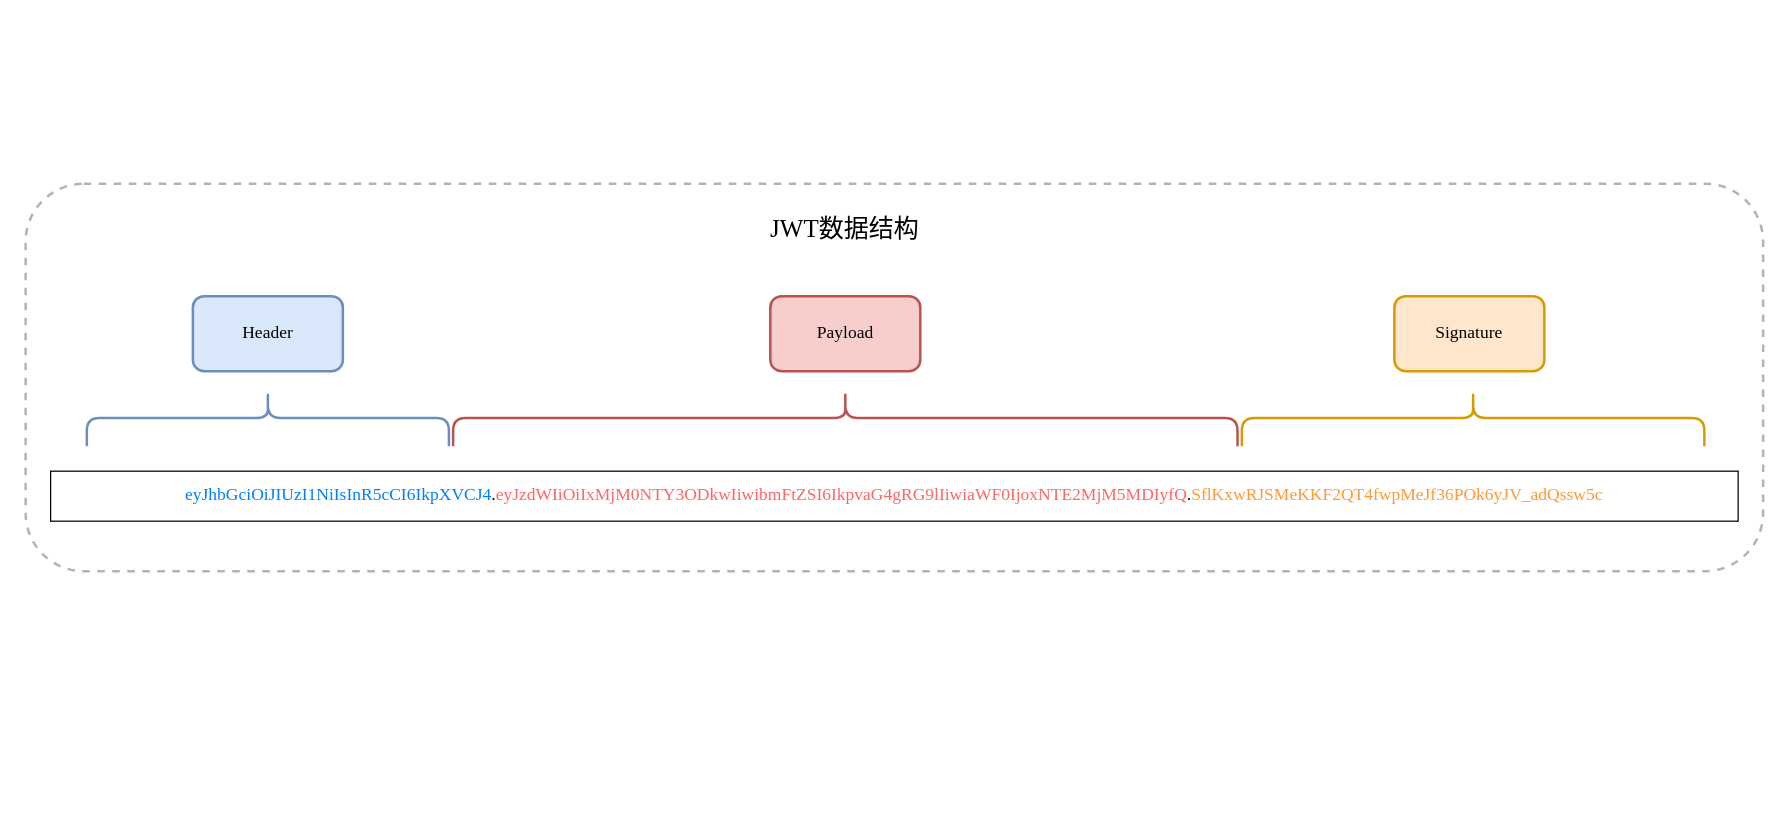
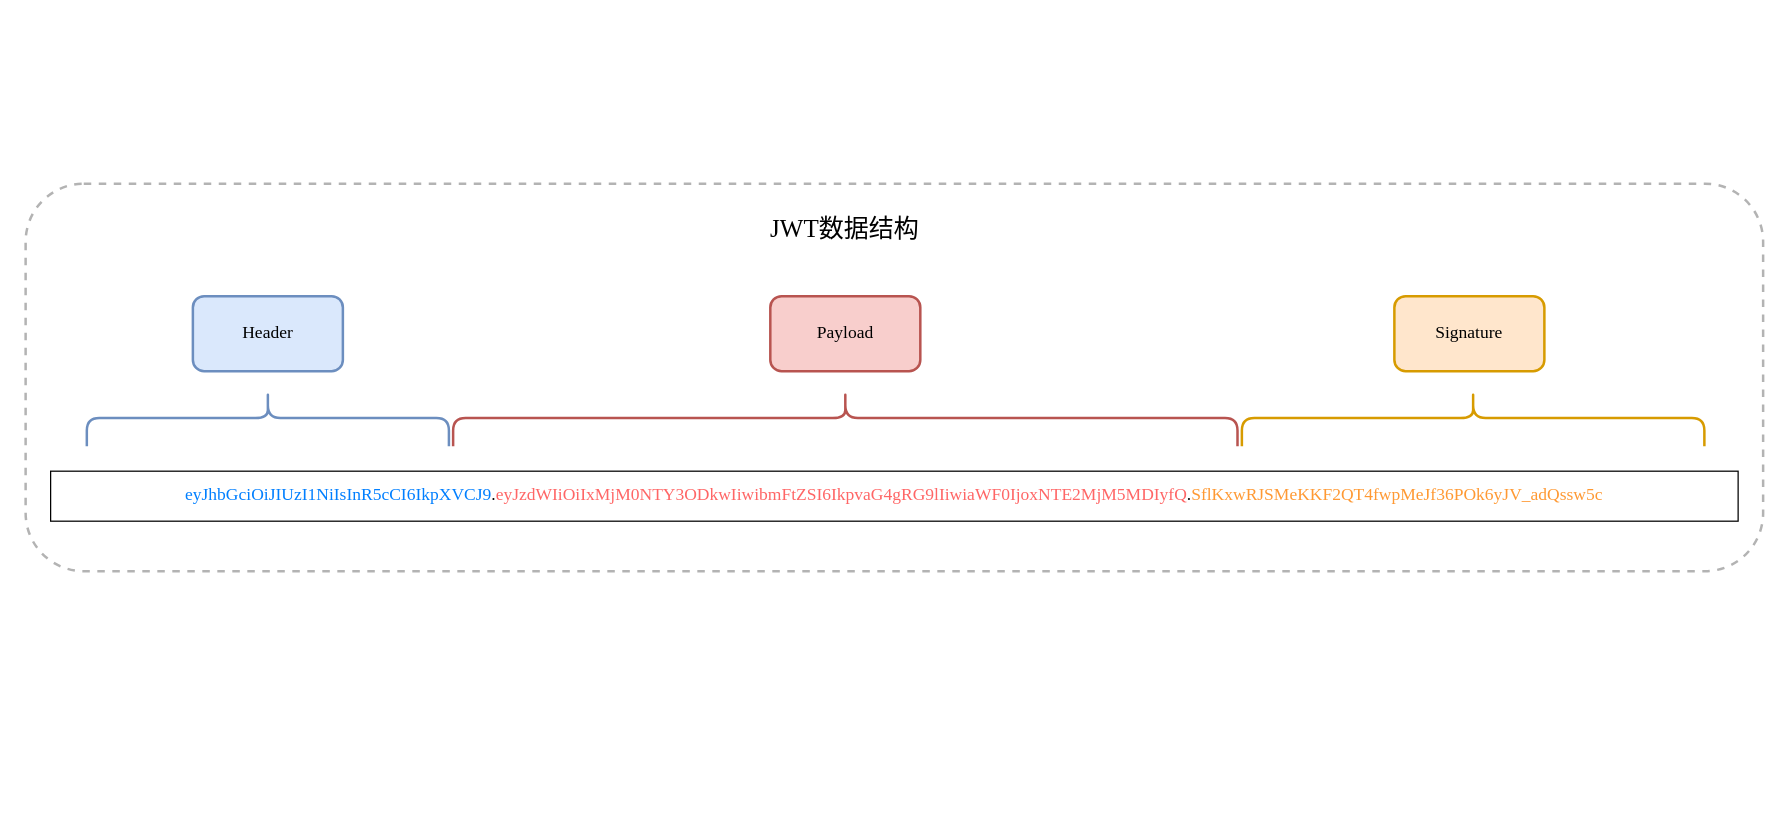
(894, 496) -> (894, 496)
